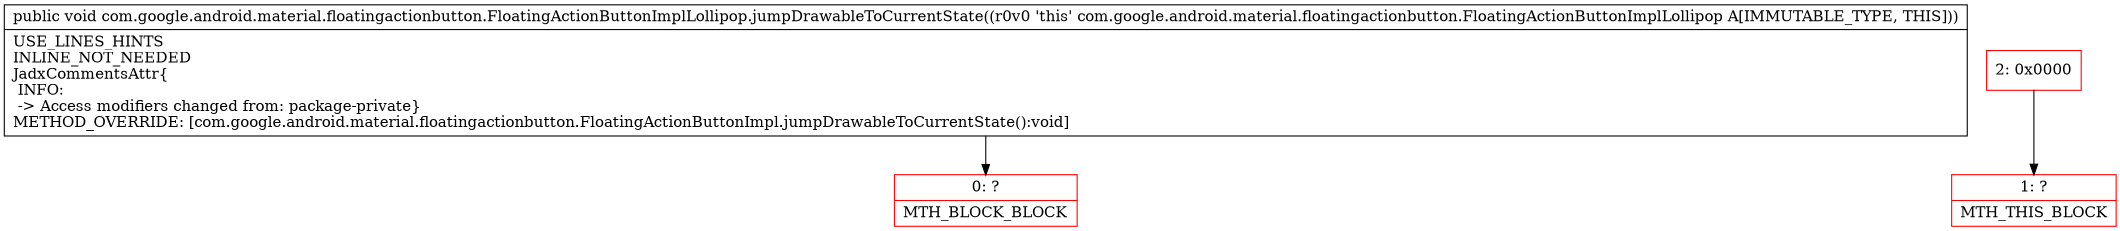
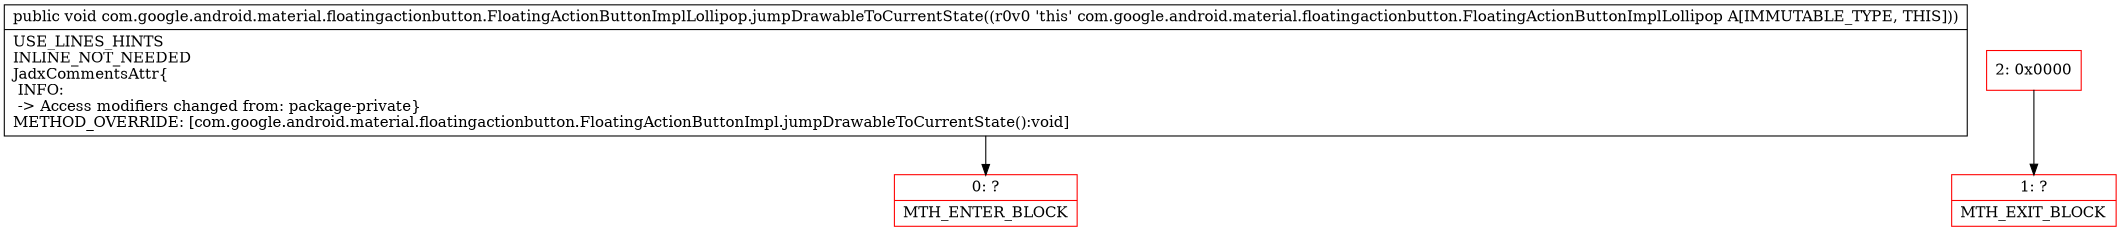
(985, 213) -> (986, 213)
(2034, 213) -> (2033, 213)
